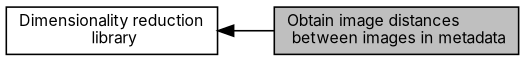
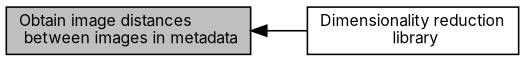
(254, 31) -> (287, 31)
